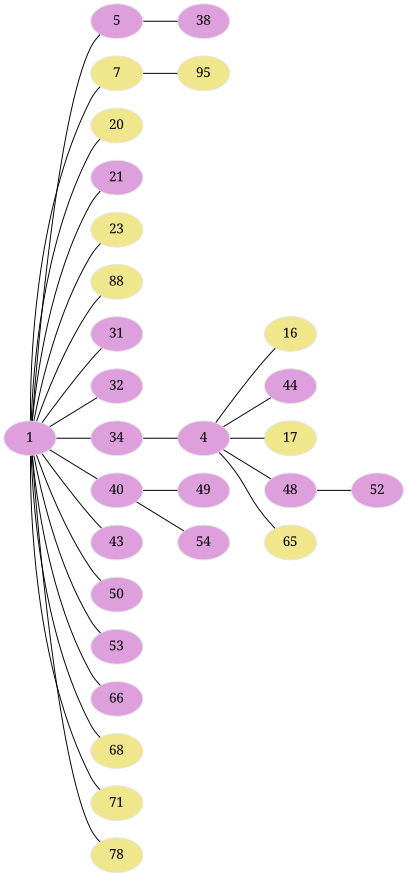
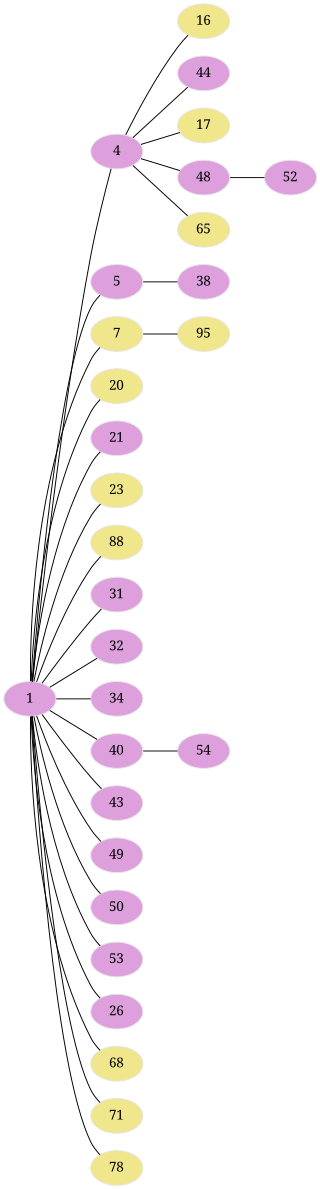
(160, 438) -> (79, 321)
(160, 490) -> (64, 781)
(117, 699) -> (117, 1012)
